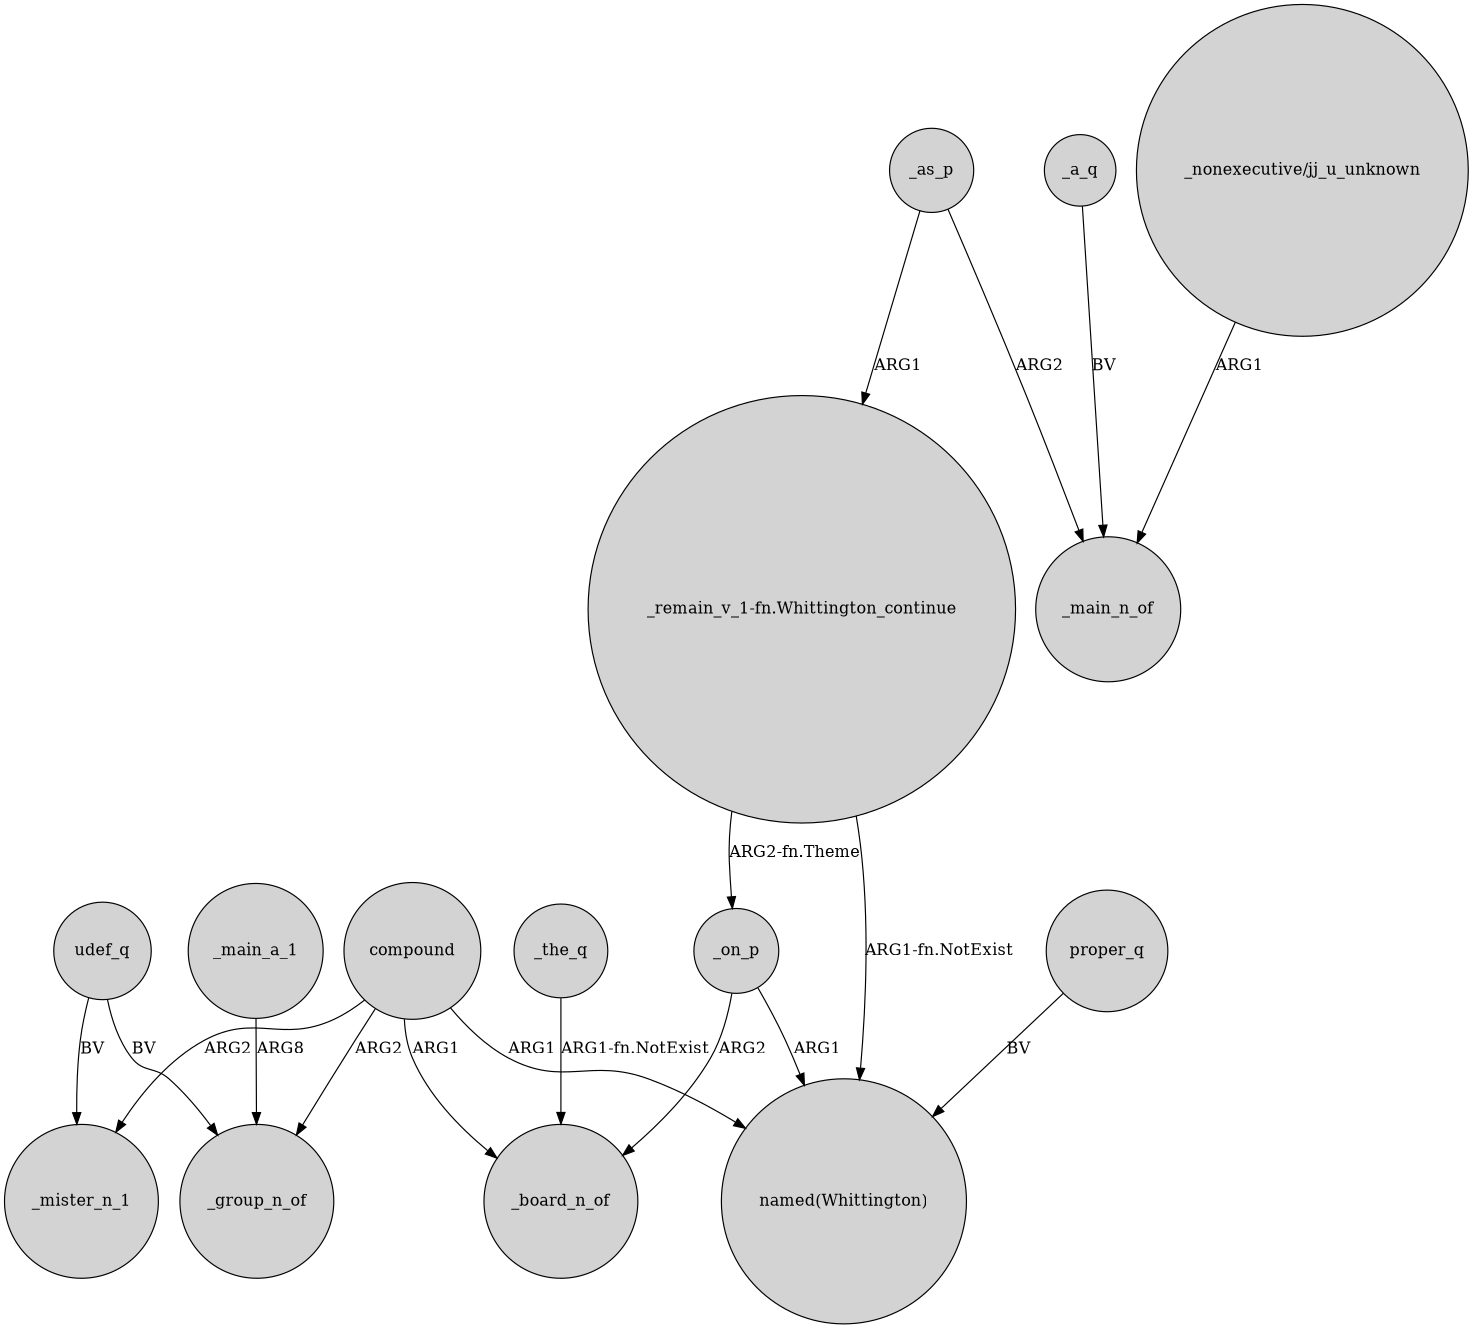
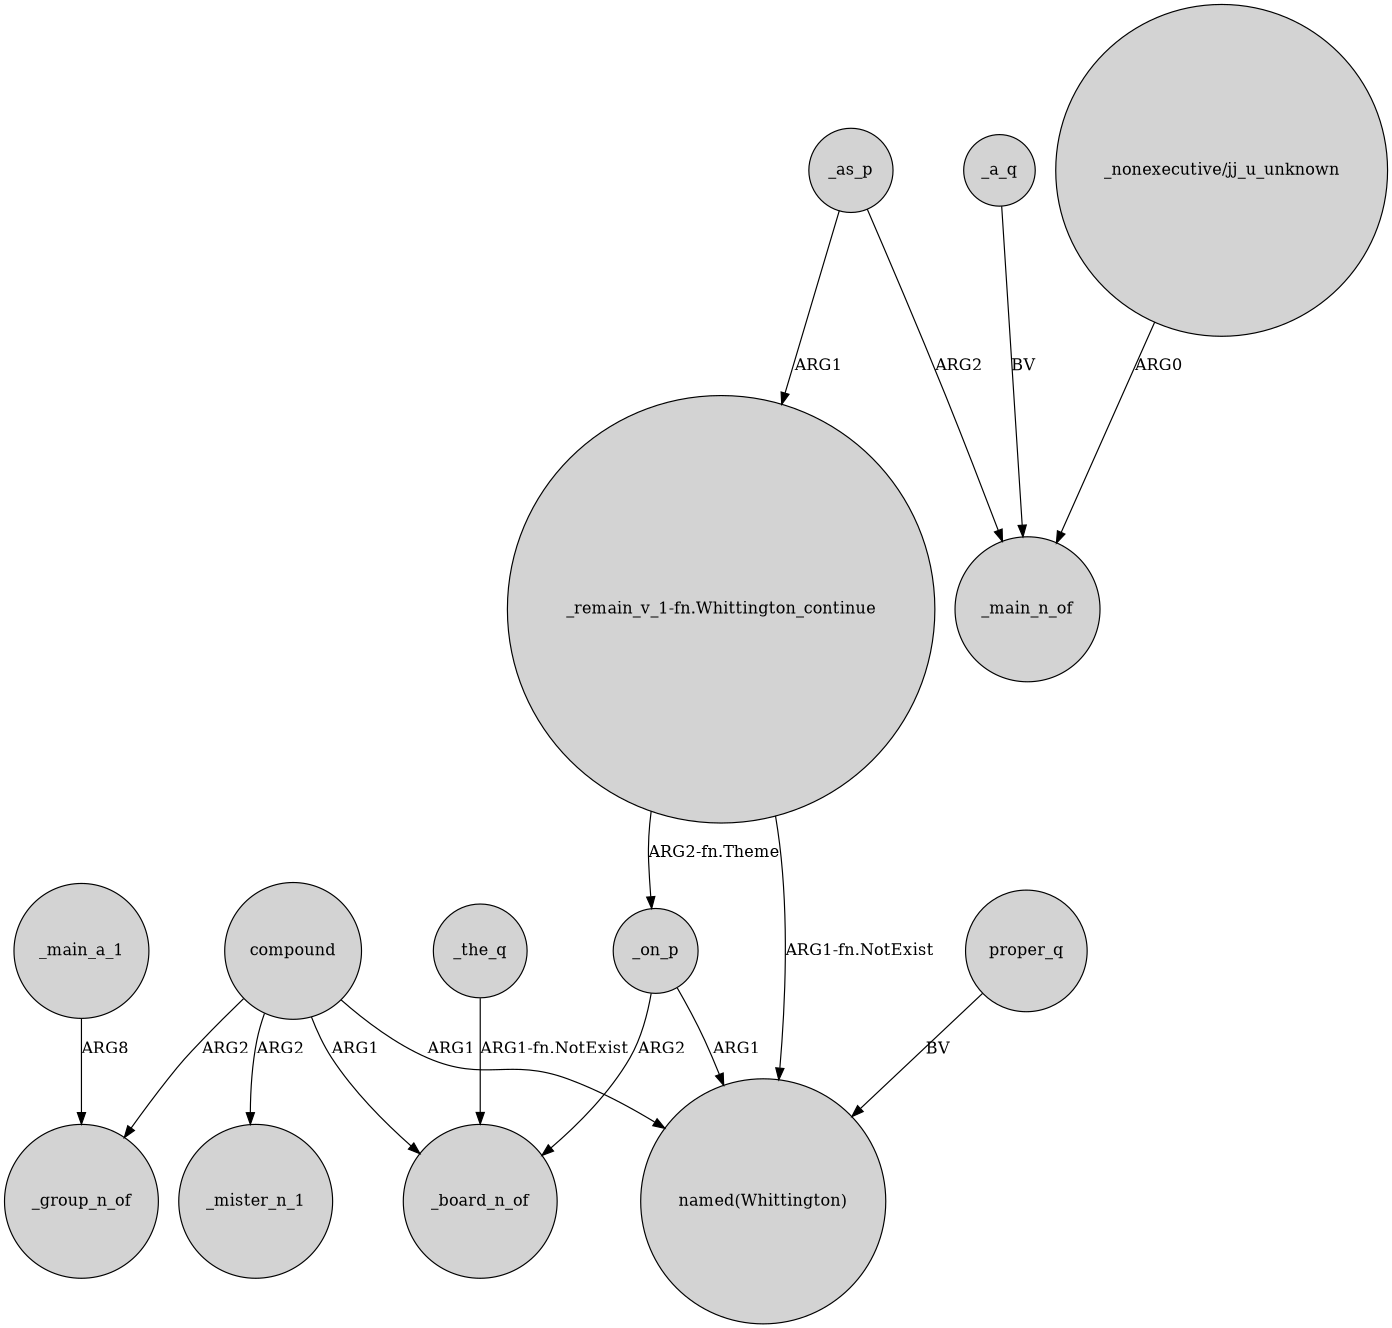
(1240, 366) -> (1159, 366)
(102, 951) -> none
